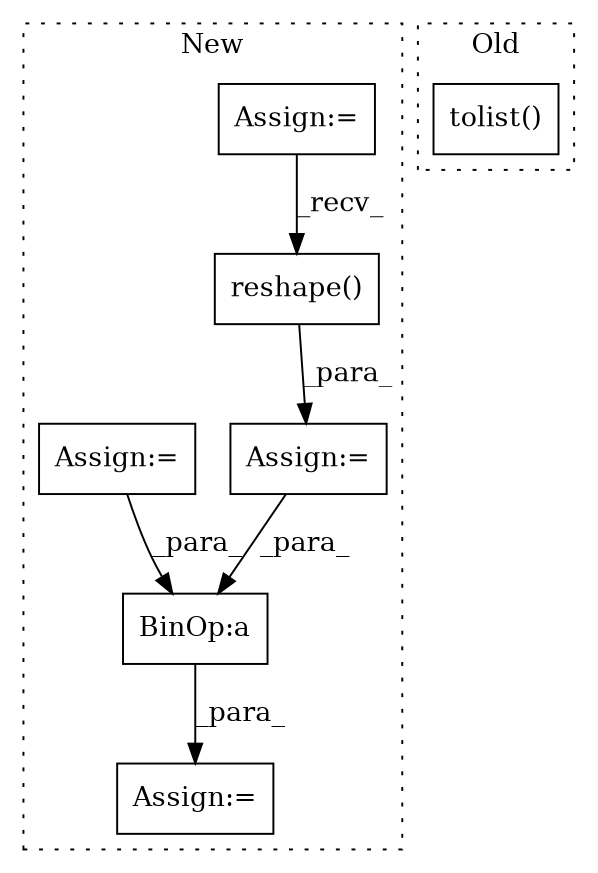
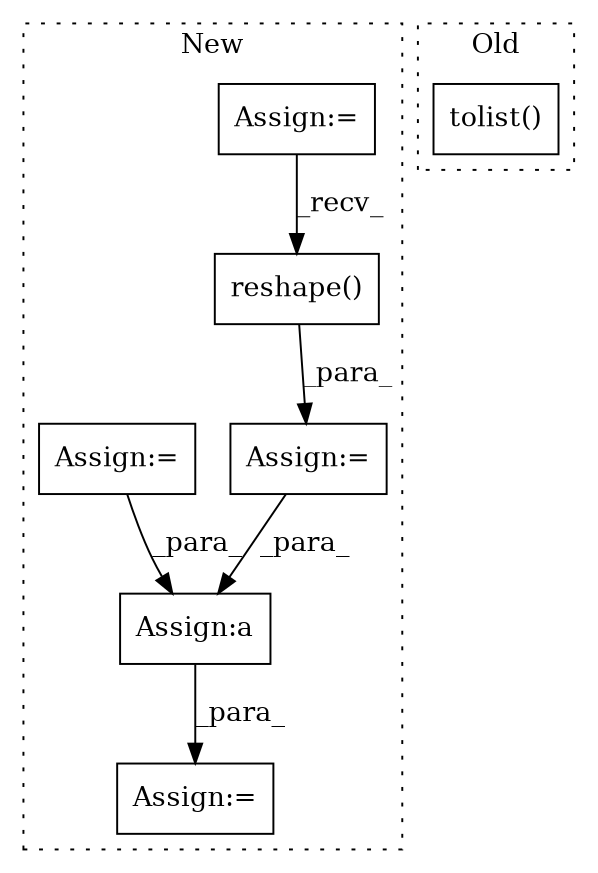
(195, 629) -> (195, 629)
